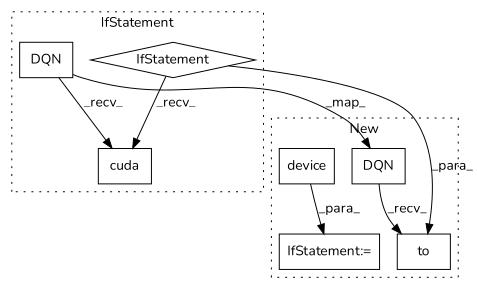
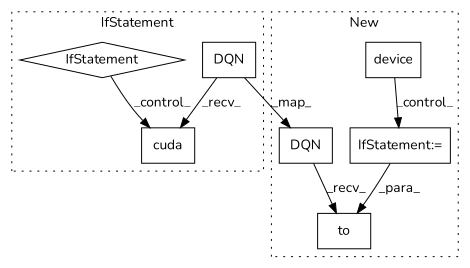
(378, 96) -> (377, 185)
(176, 103) -> (162, 103)
(340, 209) -> (425, 103)
